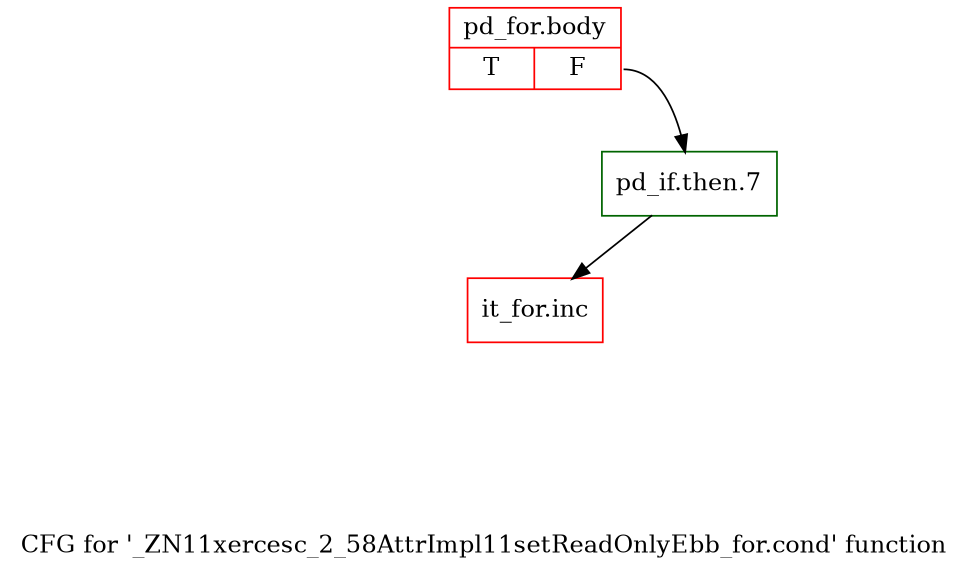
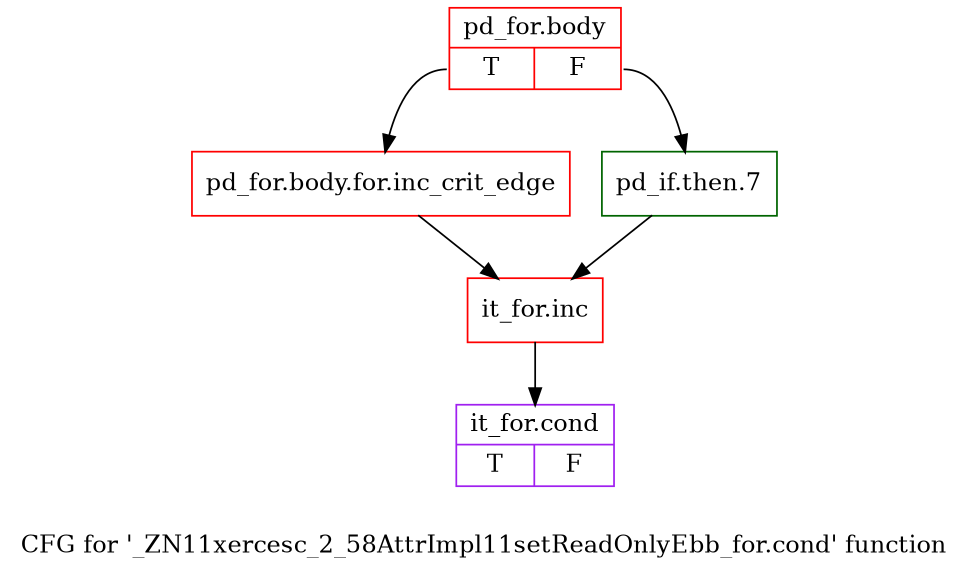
none -> (381, 184)
none -> (535, 445)
